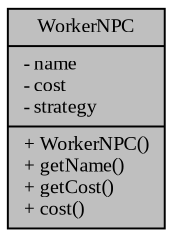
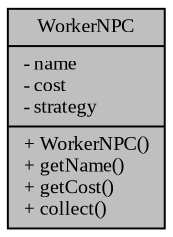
(54, 209) -> (66, 209)
